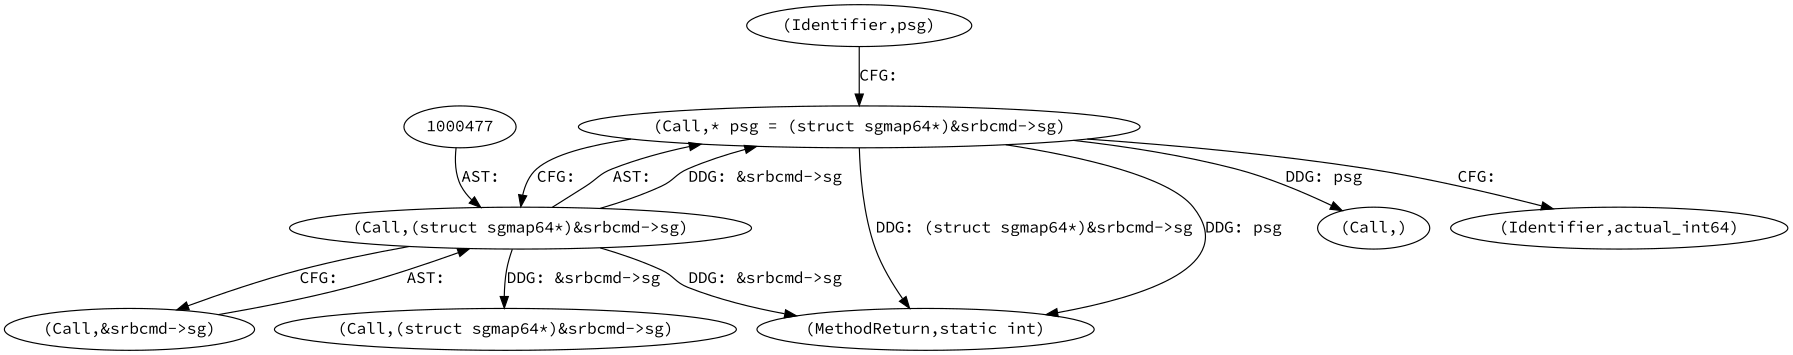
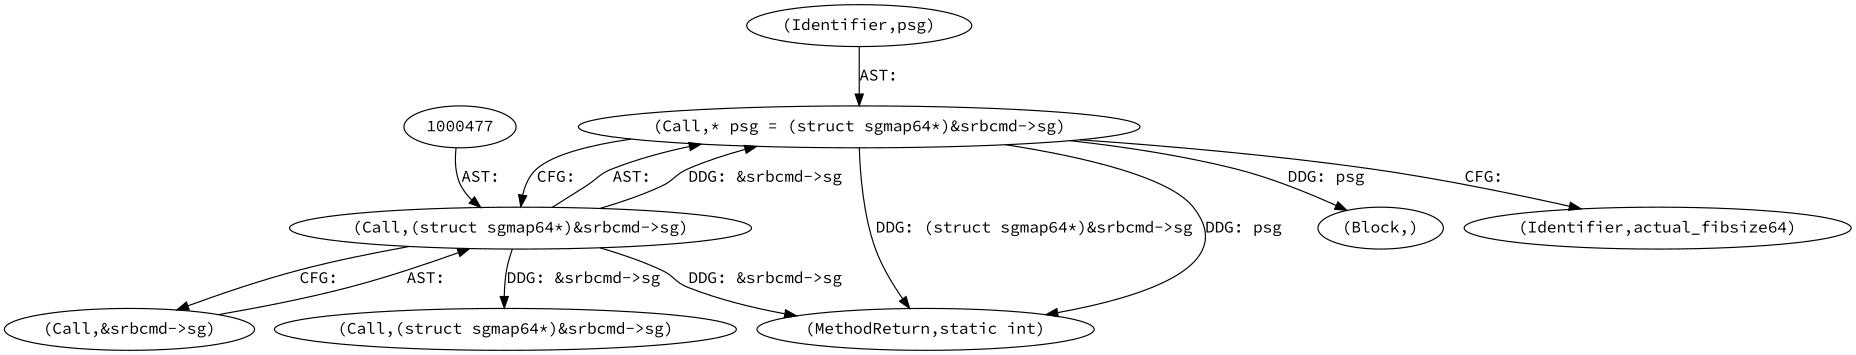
(884, 76) -> (884, 76)
(1374, 228) -> (1381, 228)
(1619, 228) -> (1658, 228)
